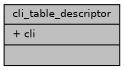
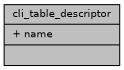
(24, 34) -> (33, 34)
